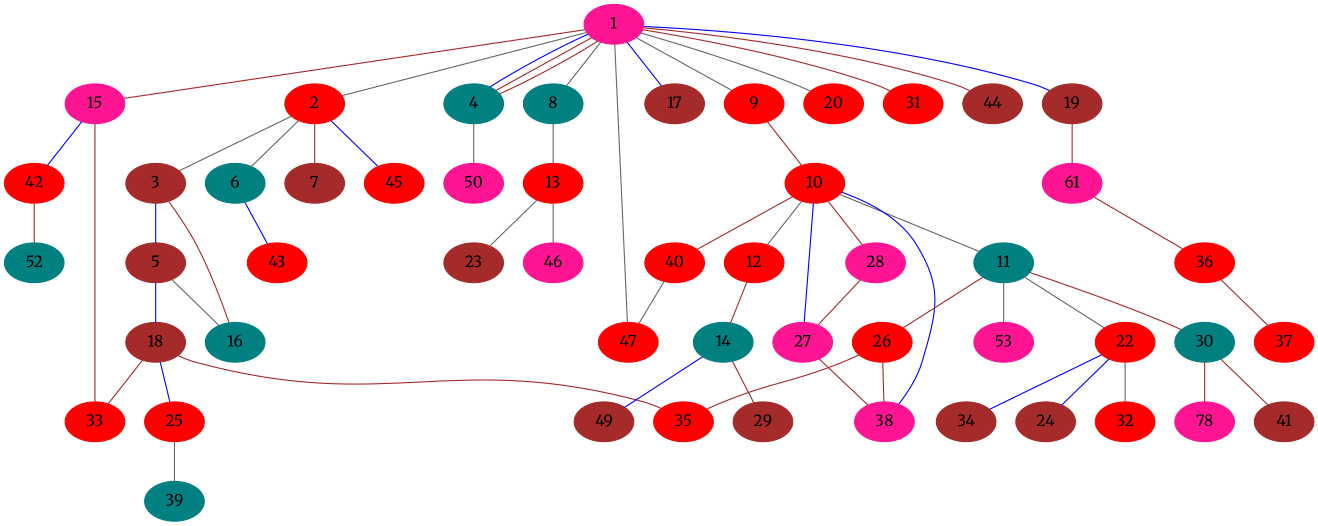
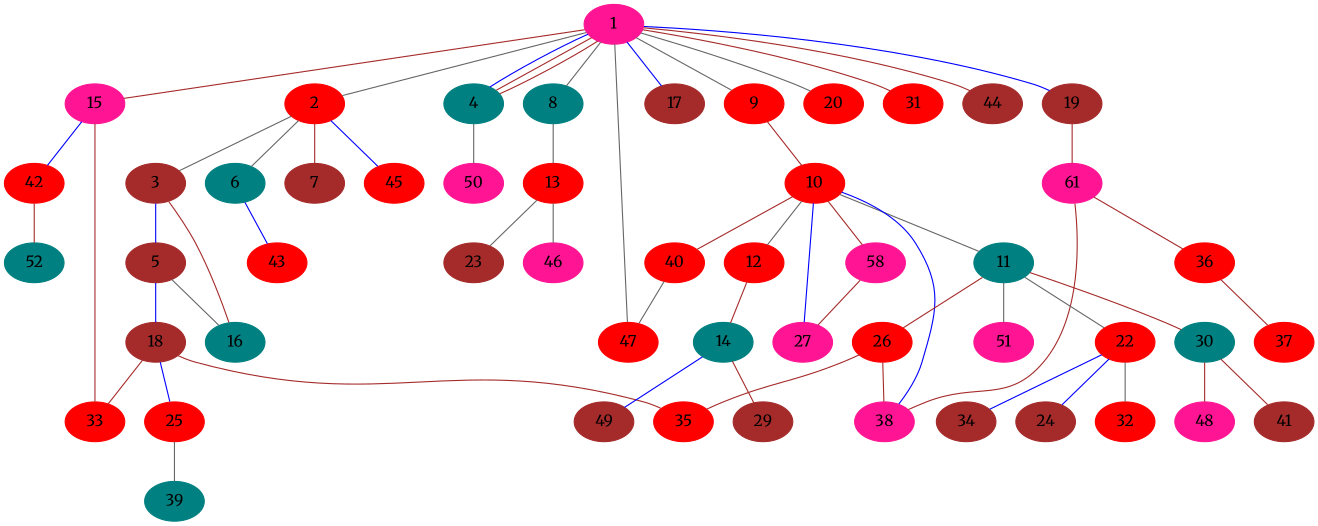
(876, 263) -> (876, 263)
(1004, 342) -> (1004, 342)
(844, 382) -> (1049, 354)
(1205, 422) -> (1205, 422)
